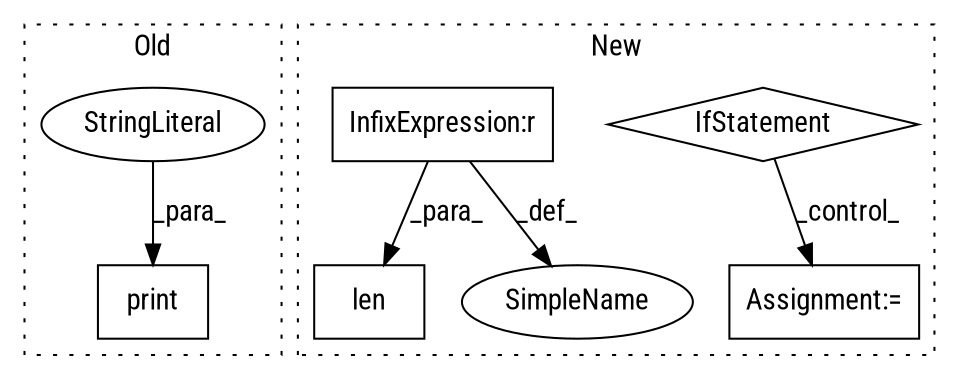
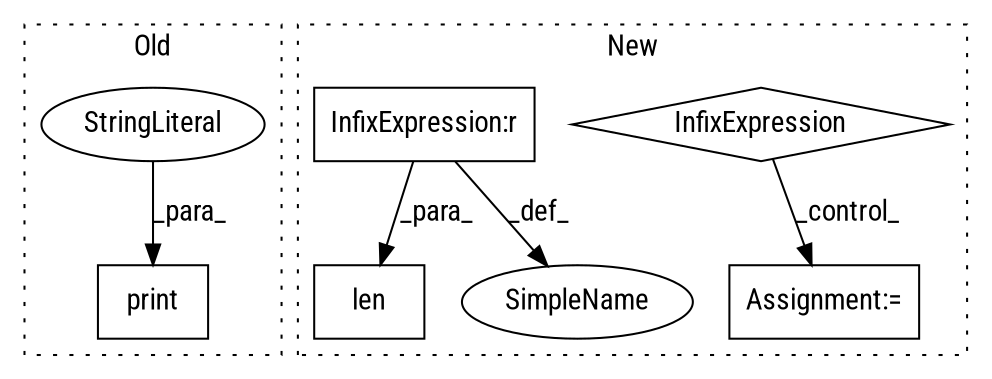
(763, 124) -> (761, 124)
